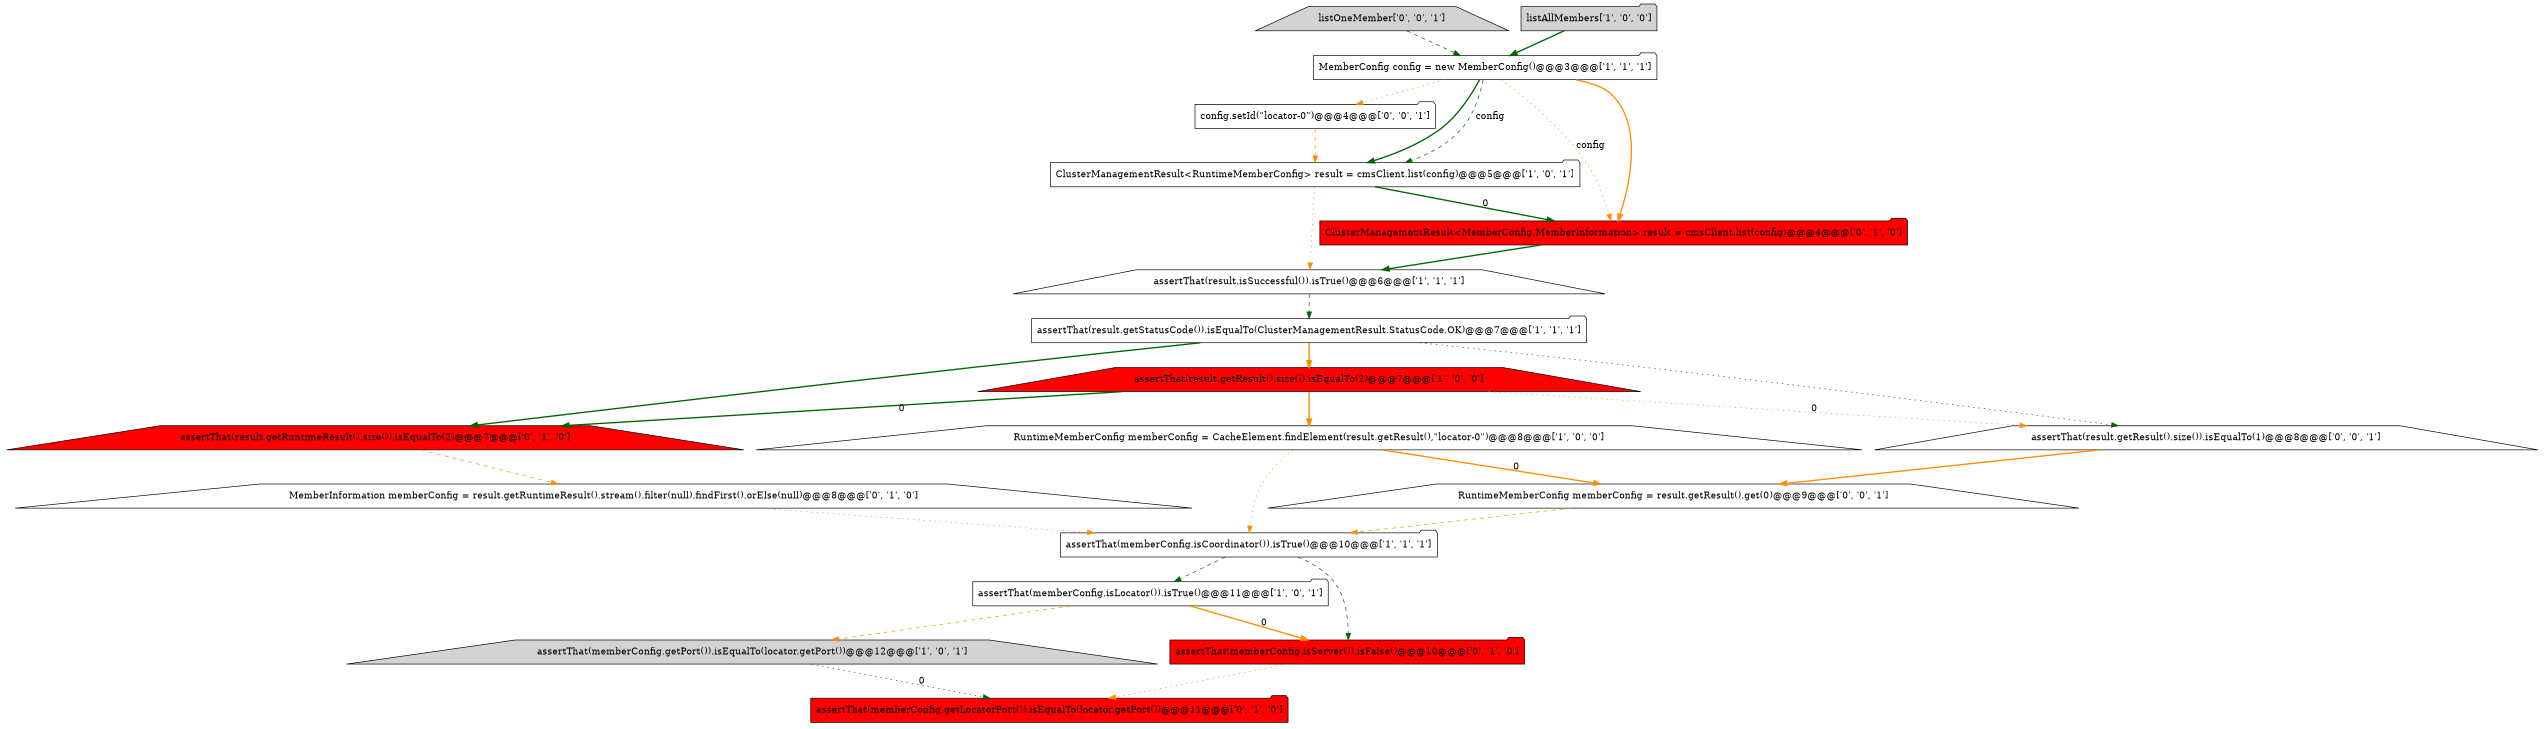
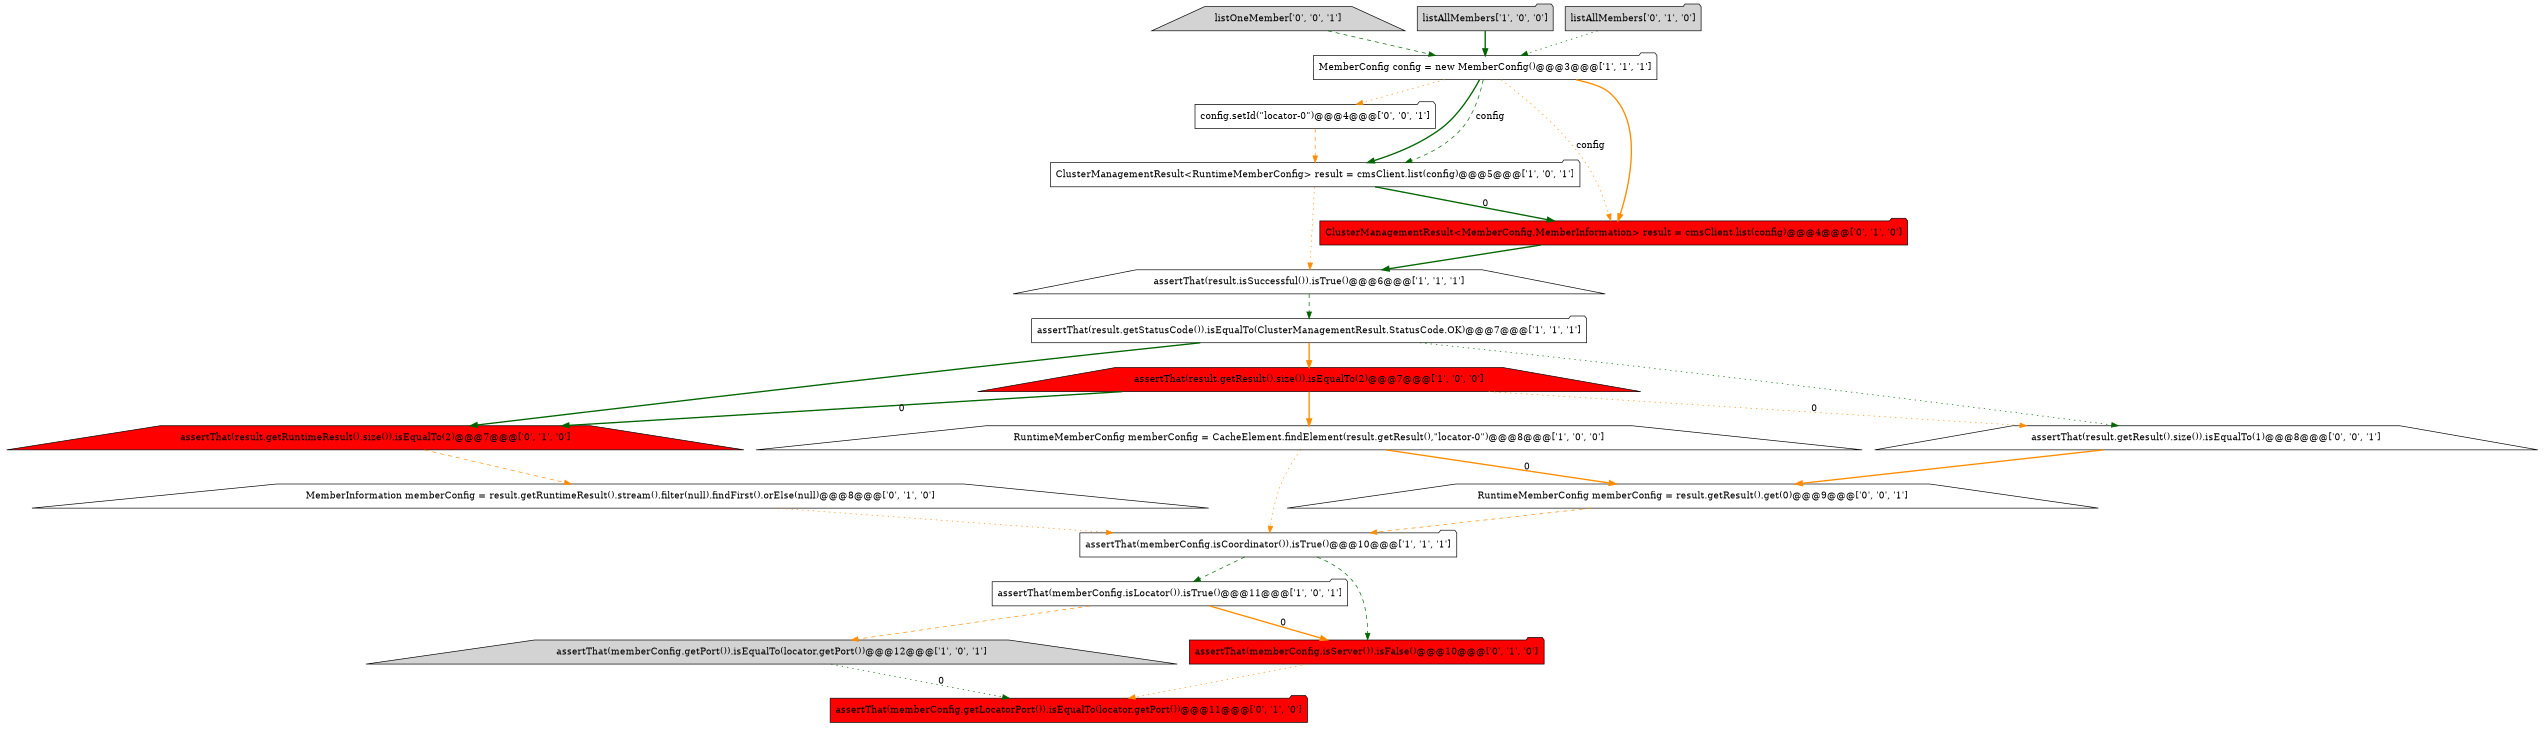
none -> (1633, 19)
